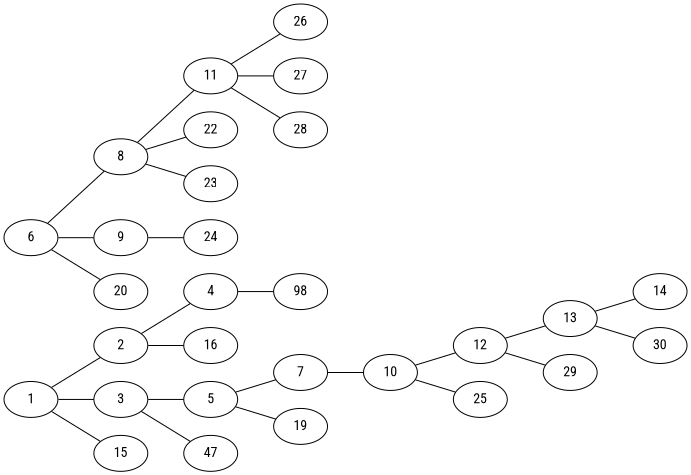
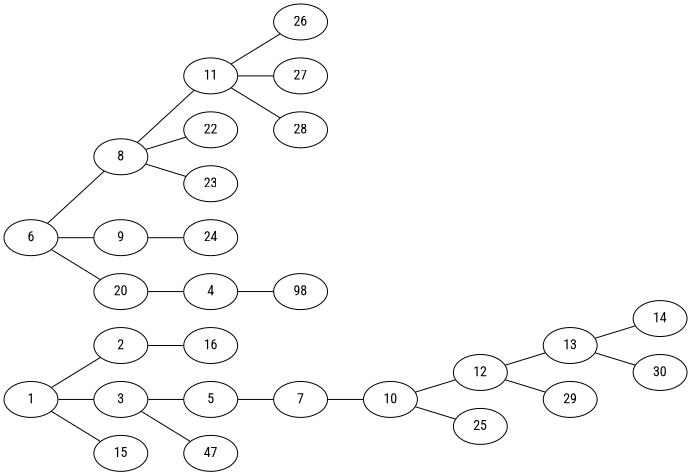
(166, 319) -> (166, 292)
(301, 426) -> none
